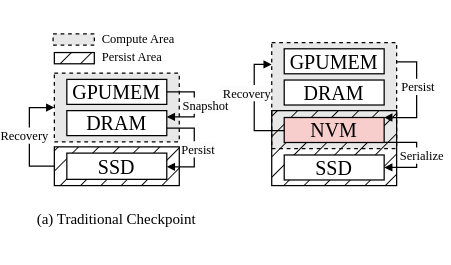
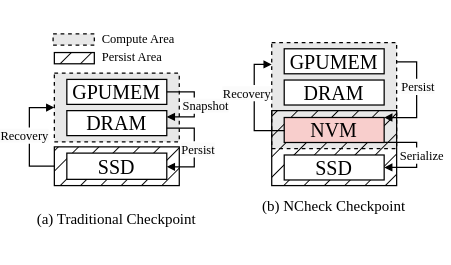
none -> (334, 207)
